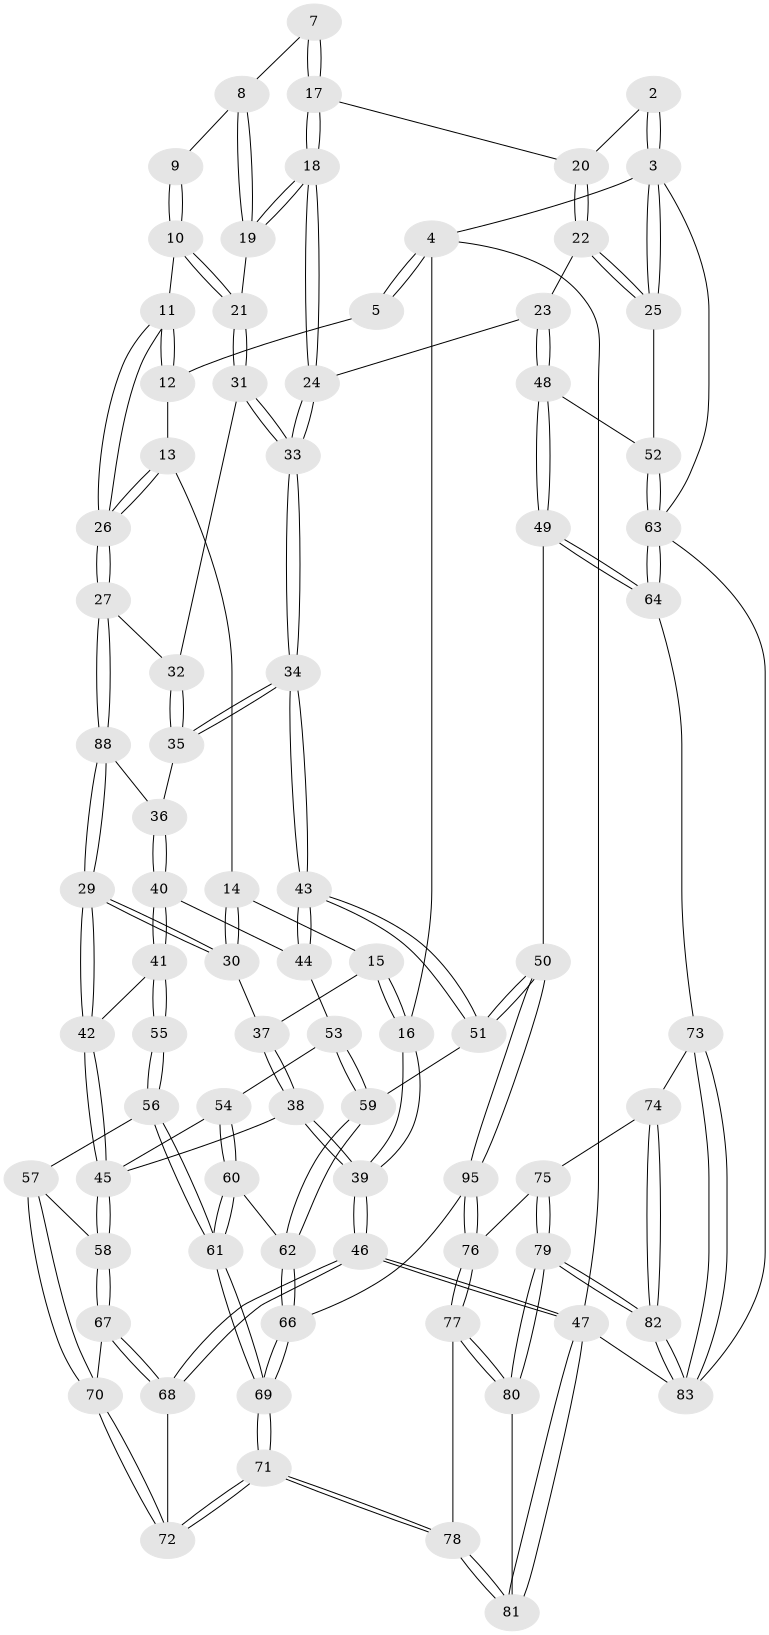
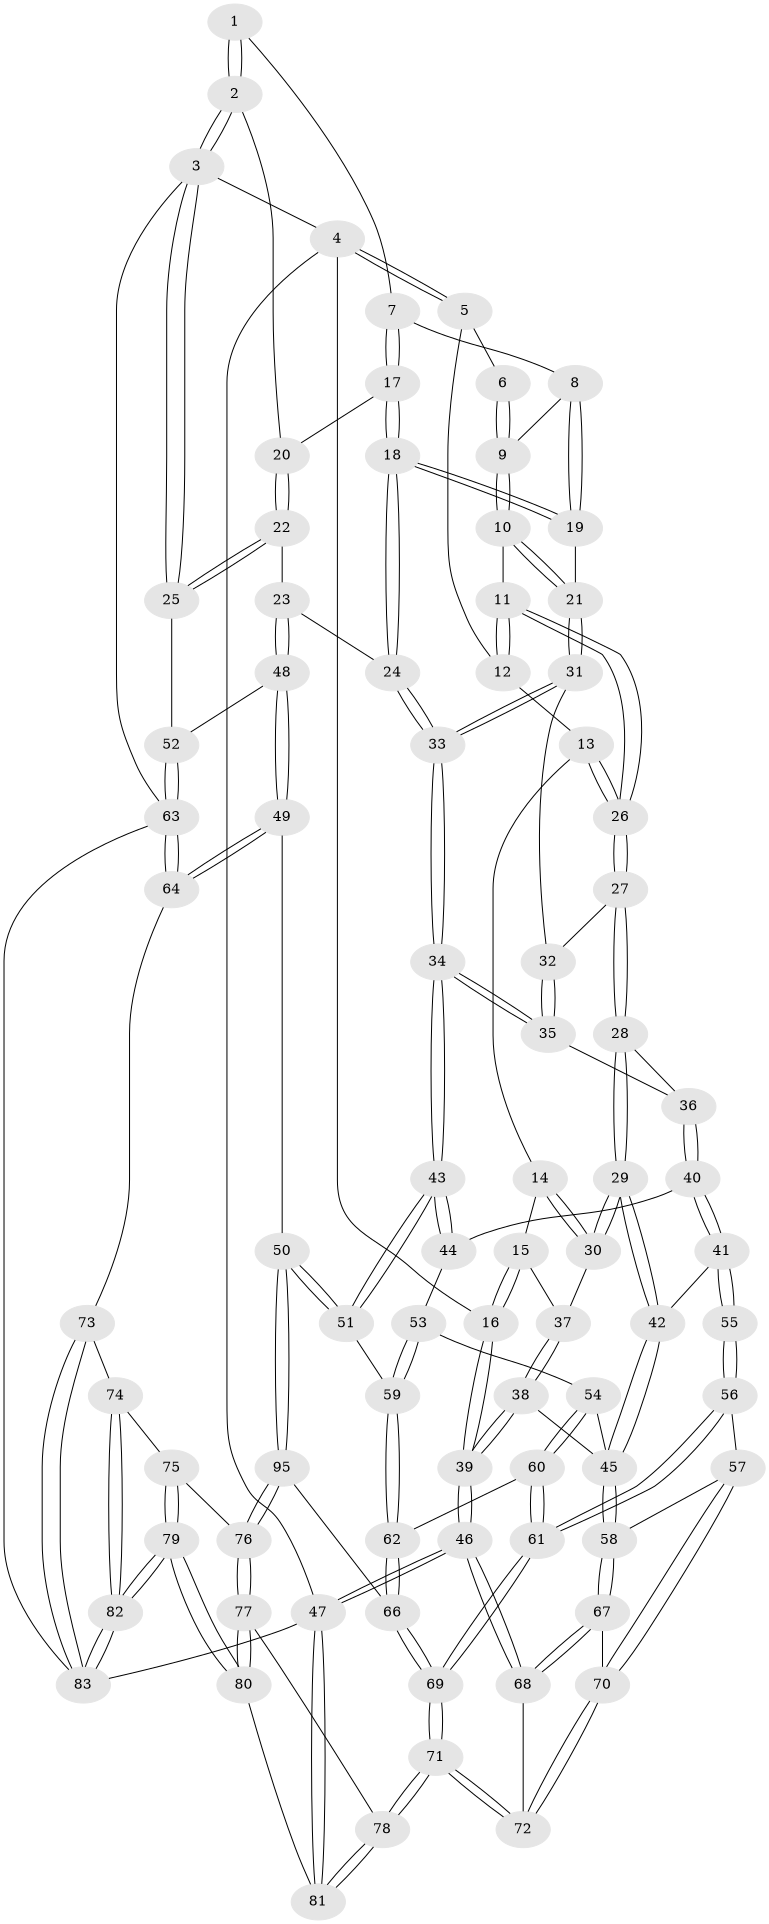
none -> (235, 22)
none -> (503, 384)
(103, 745) -> (621, 1034)
